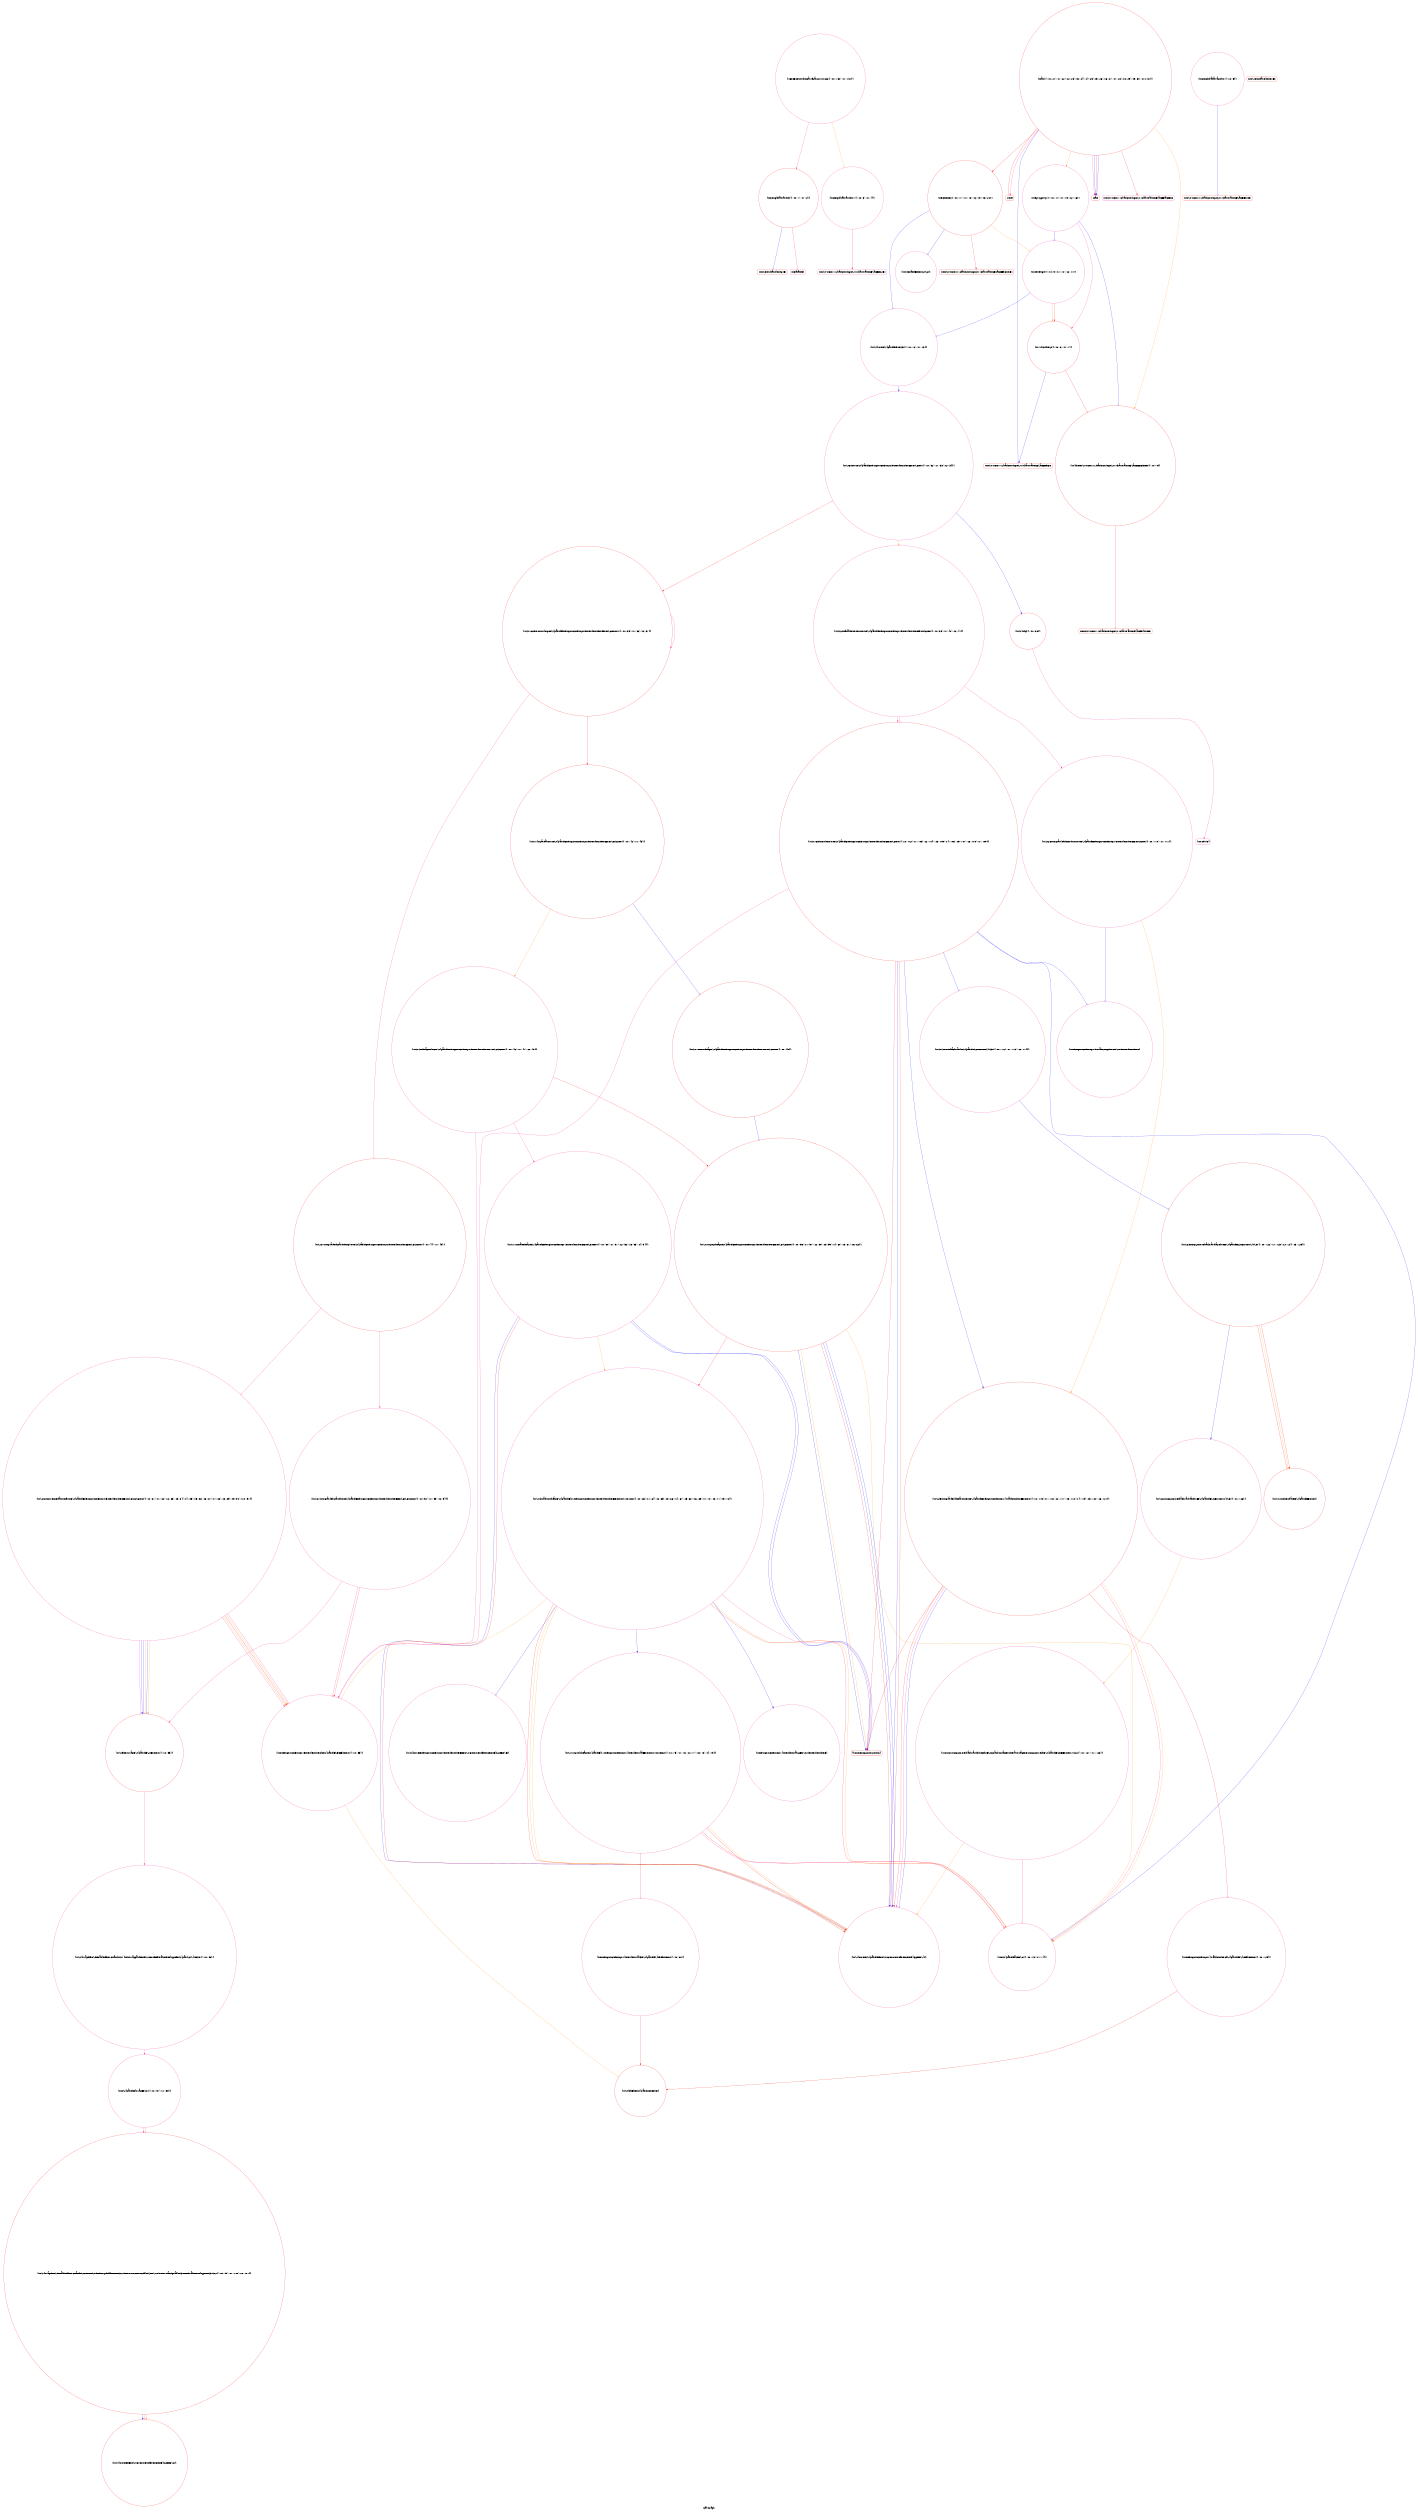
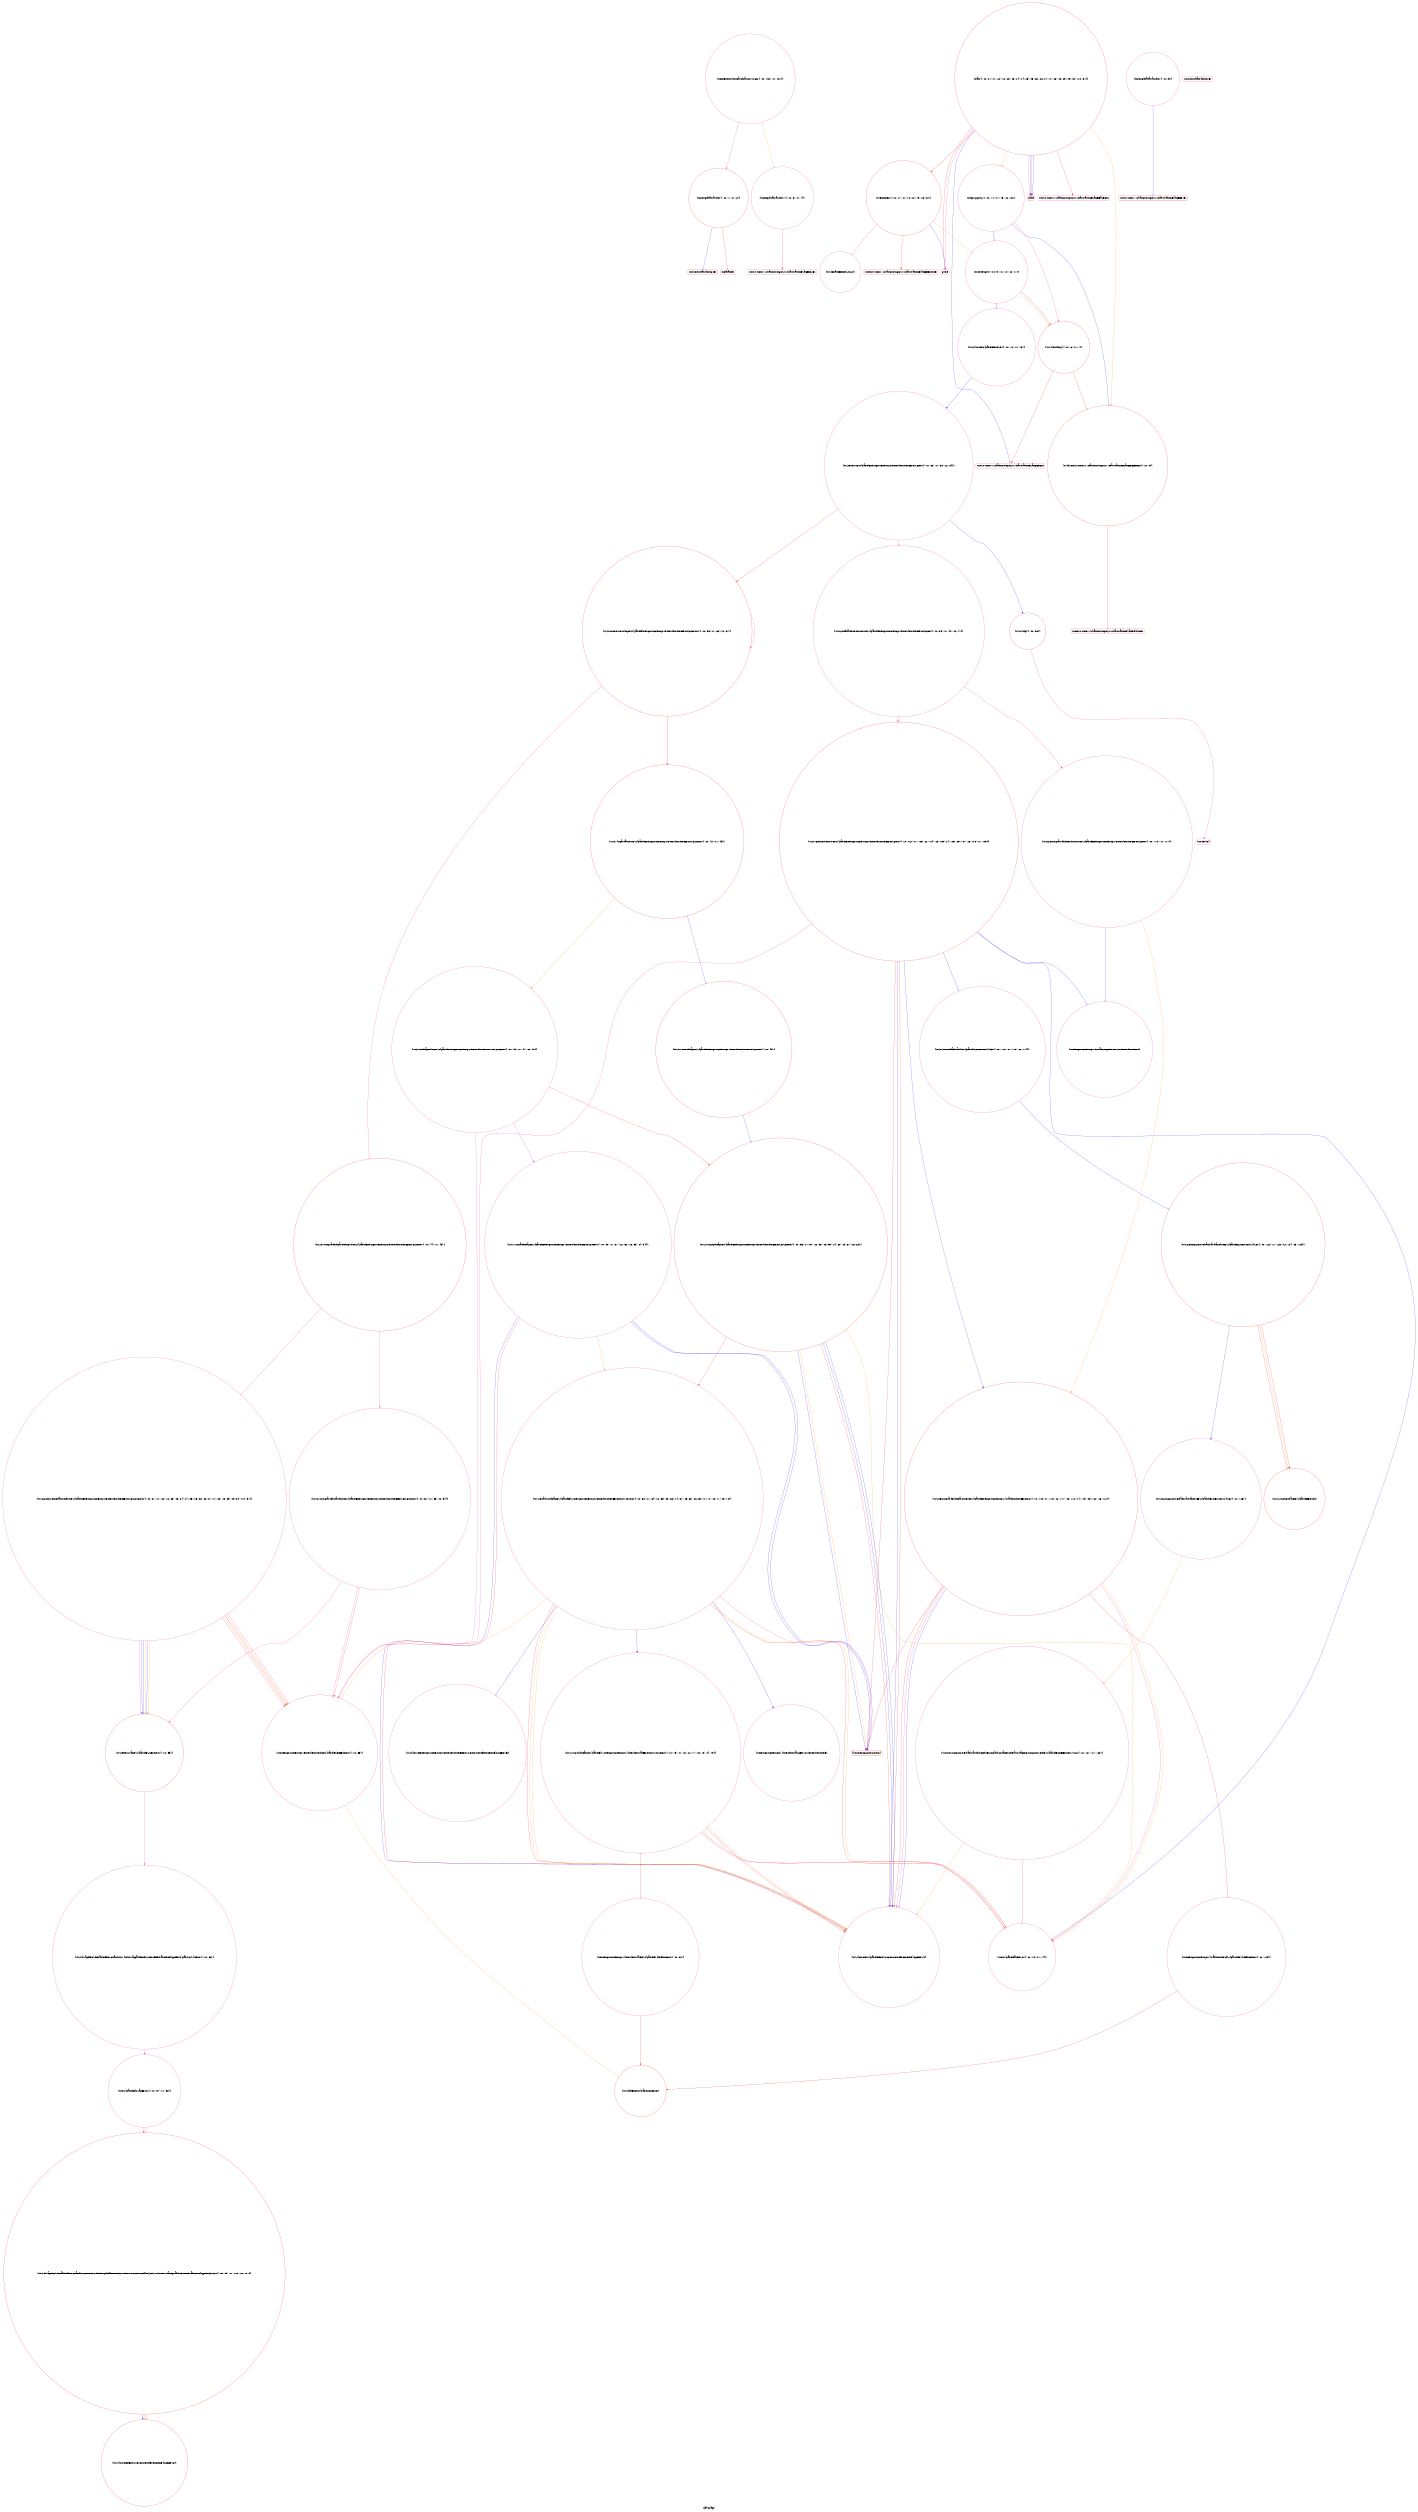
(936, 241) -> (864, 239)
(891, 250) -> (941, 245)
(1033, 417) -> (1033, 416)
